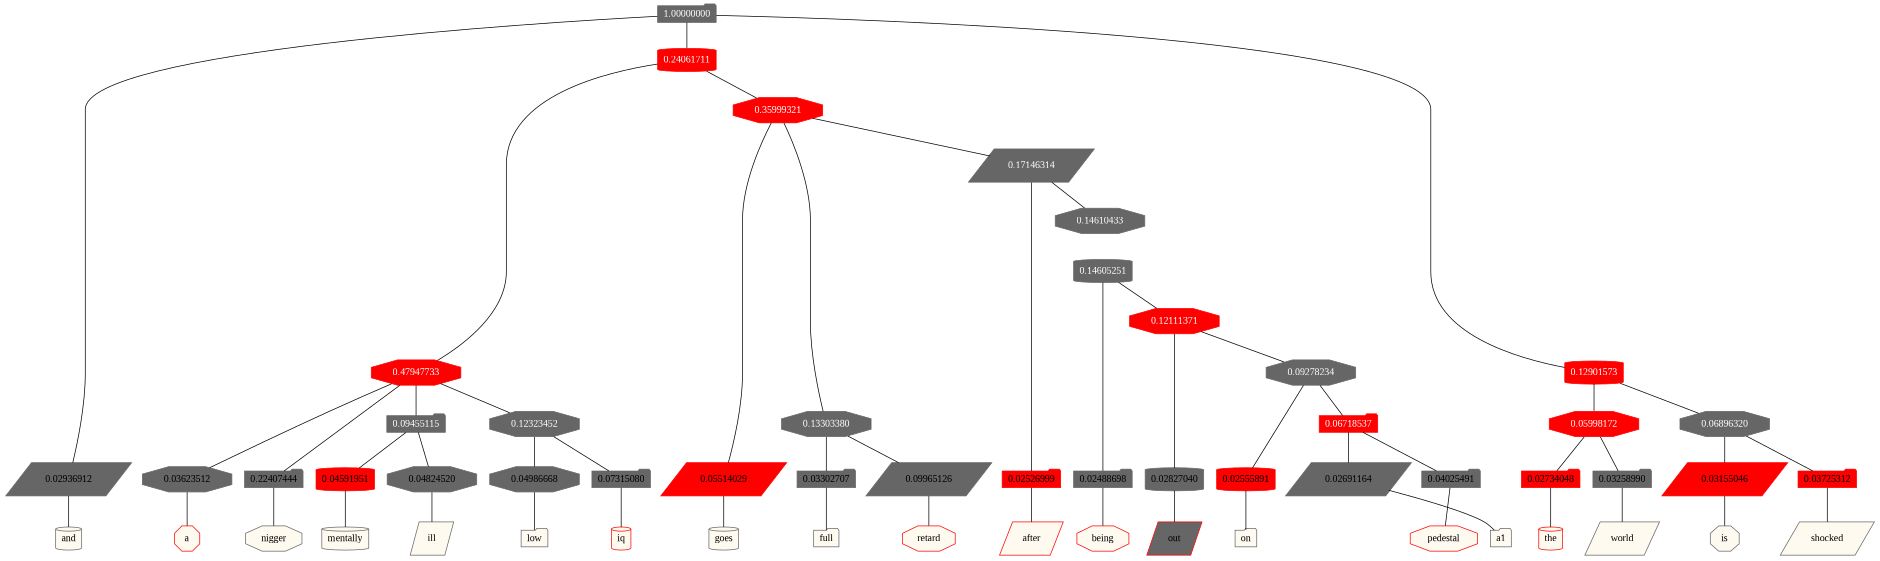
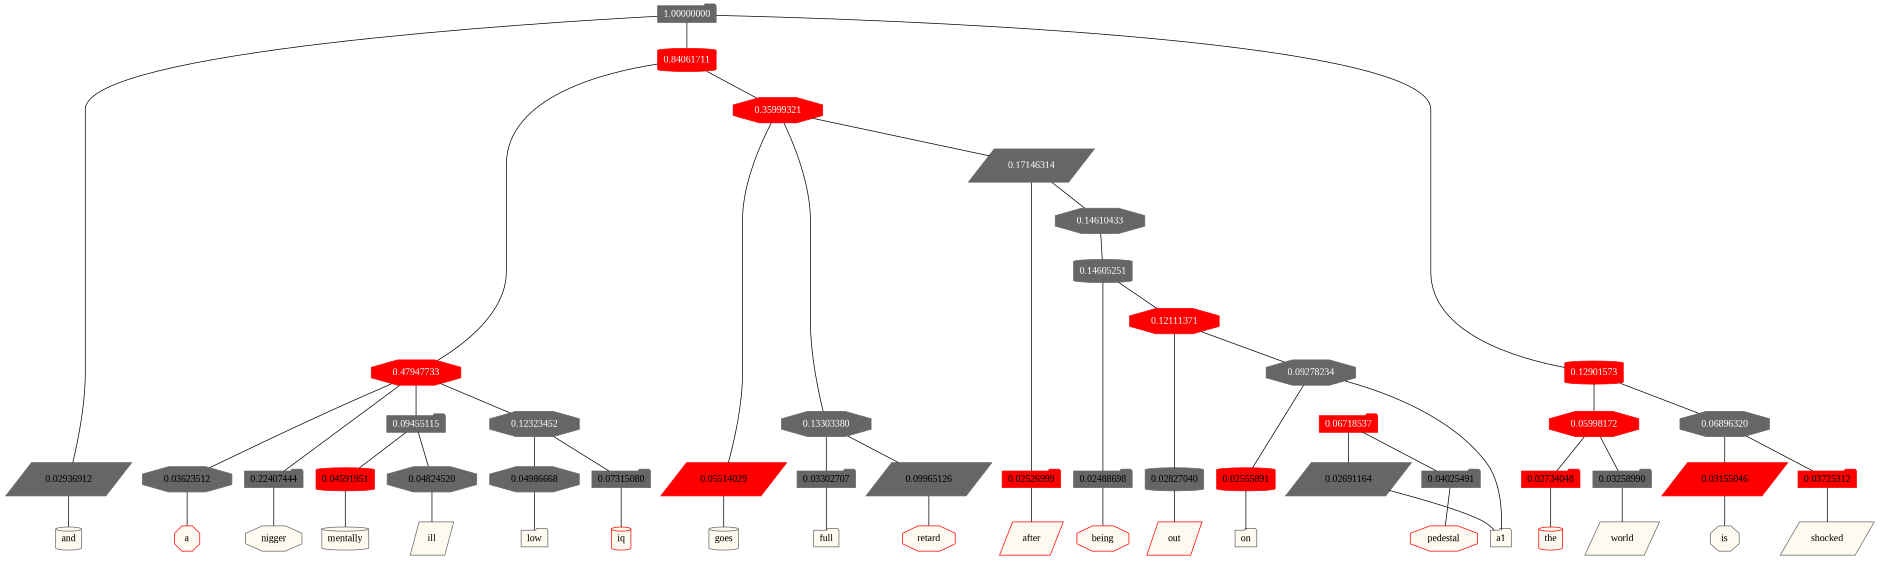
(687, 60) -> (687, 60)
none -> (1101, 247)
(1331, 400) -> (1452, 430)
(1174, 539) -> (1174, 539)
